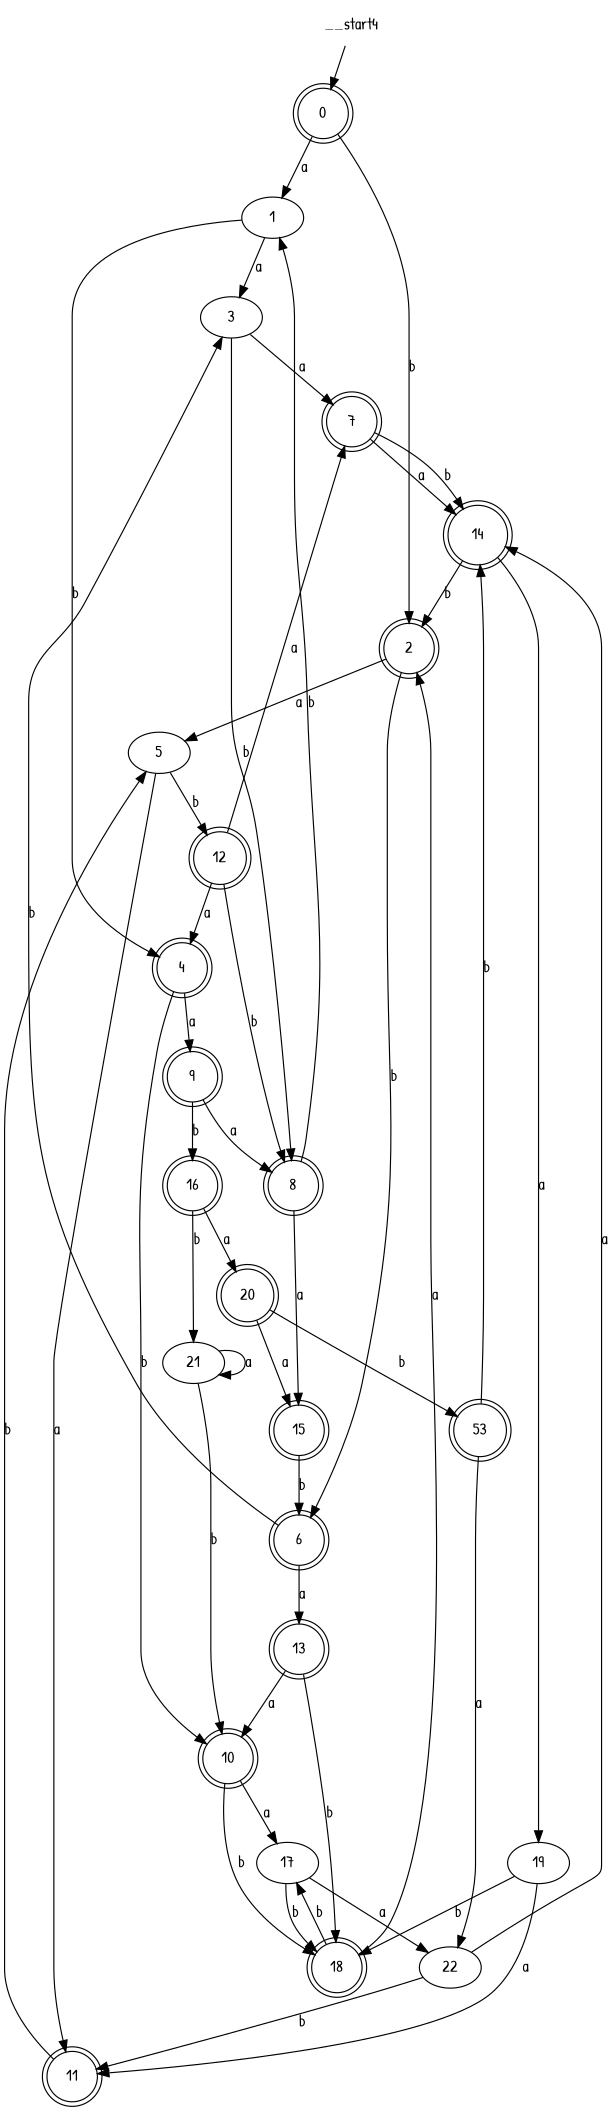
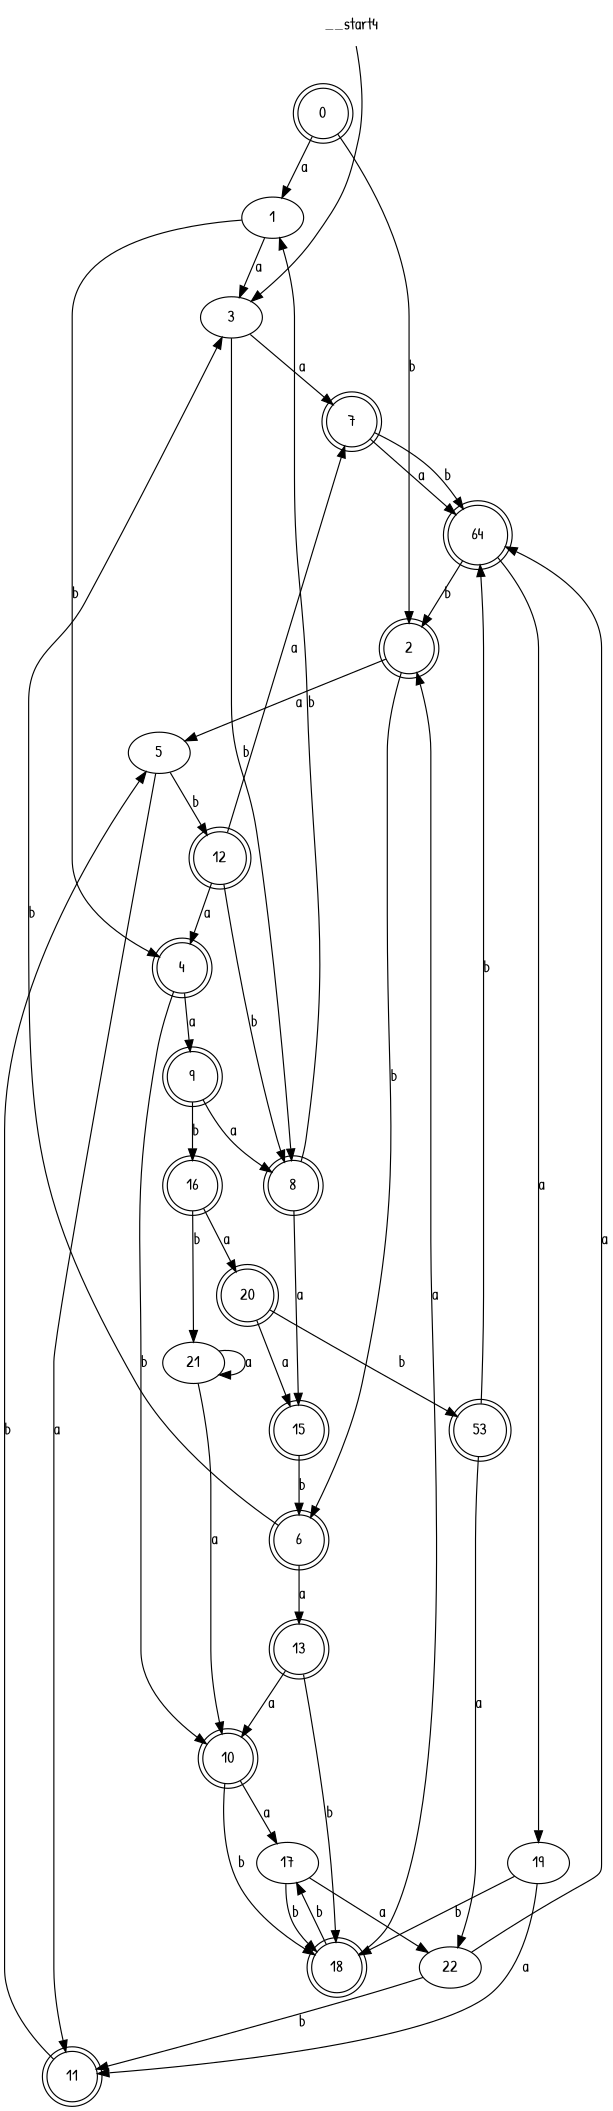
(340, 62) -> (346, 184)
(478, 535) -> (478, 535)
(215, 1540) -> (215, 1540)
